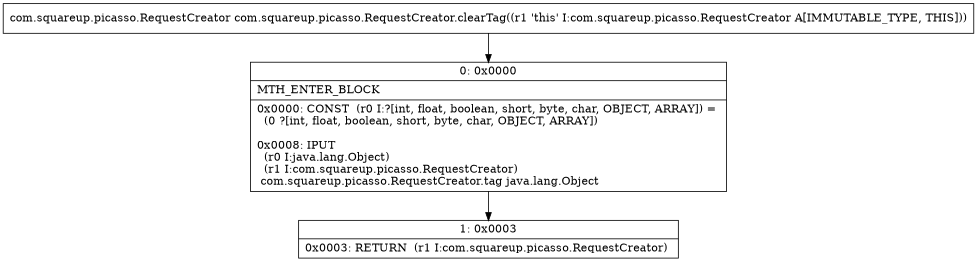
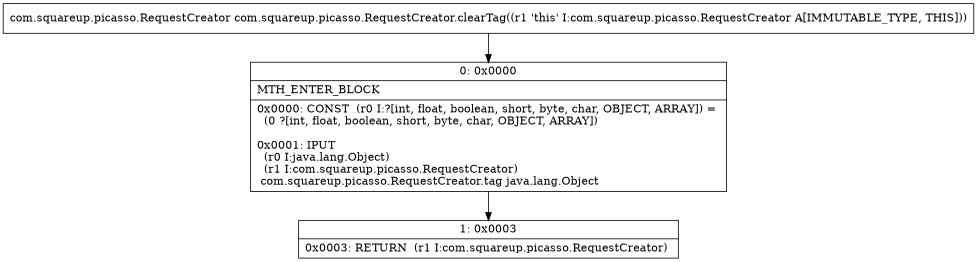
(300, 145) -> (300, 145)
